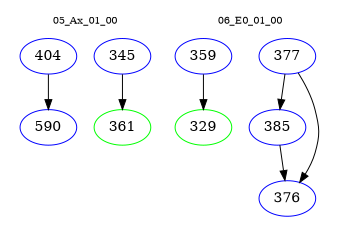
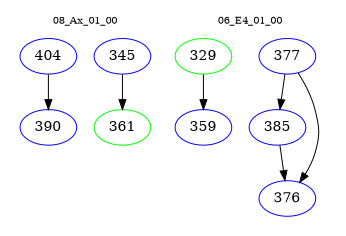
(85, 21) -> (85, 21)
(250, 21) -> (250, 21)
(203, 87) -> (203, 87)
(48, 127) -> (48, 127)
